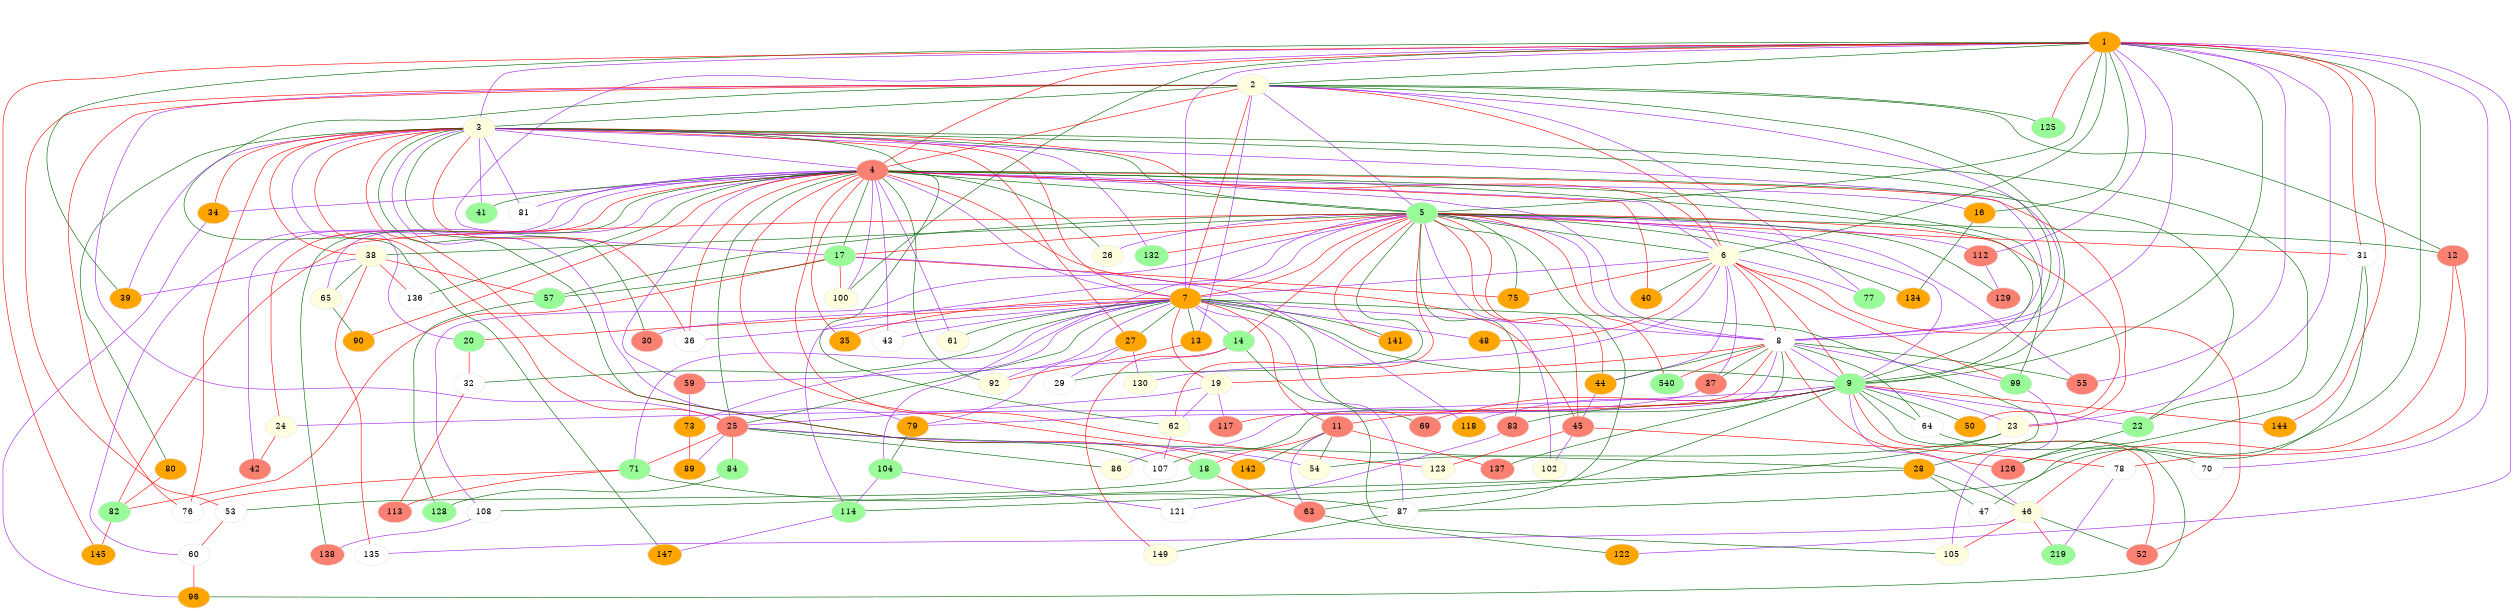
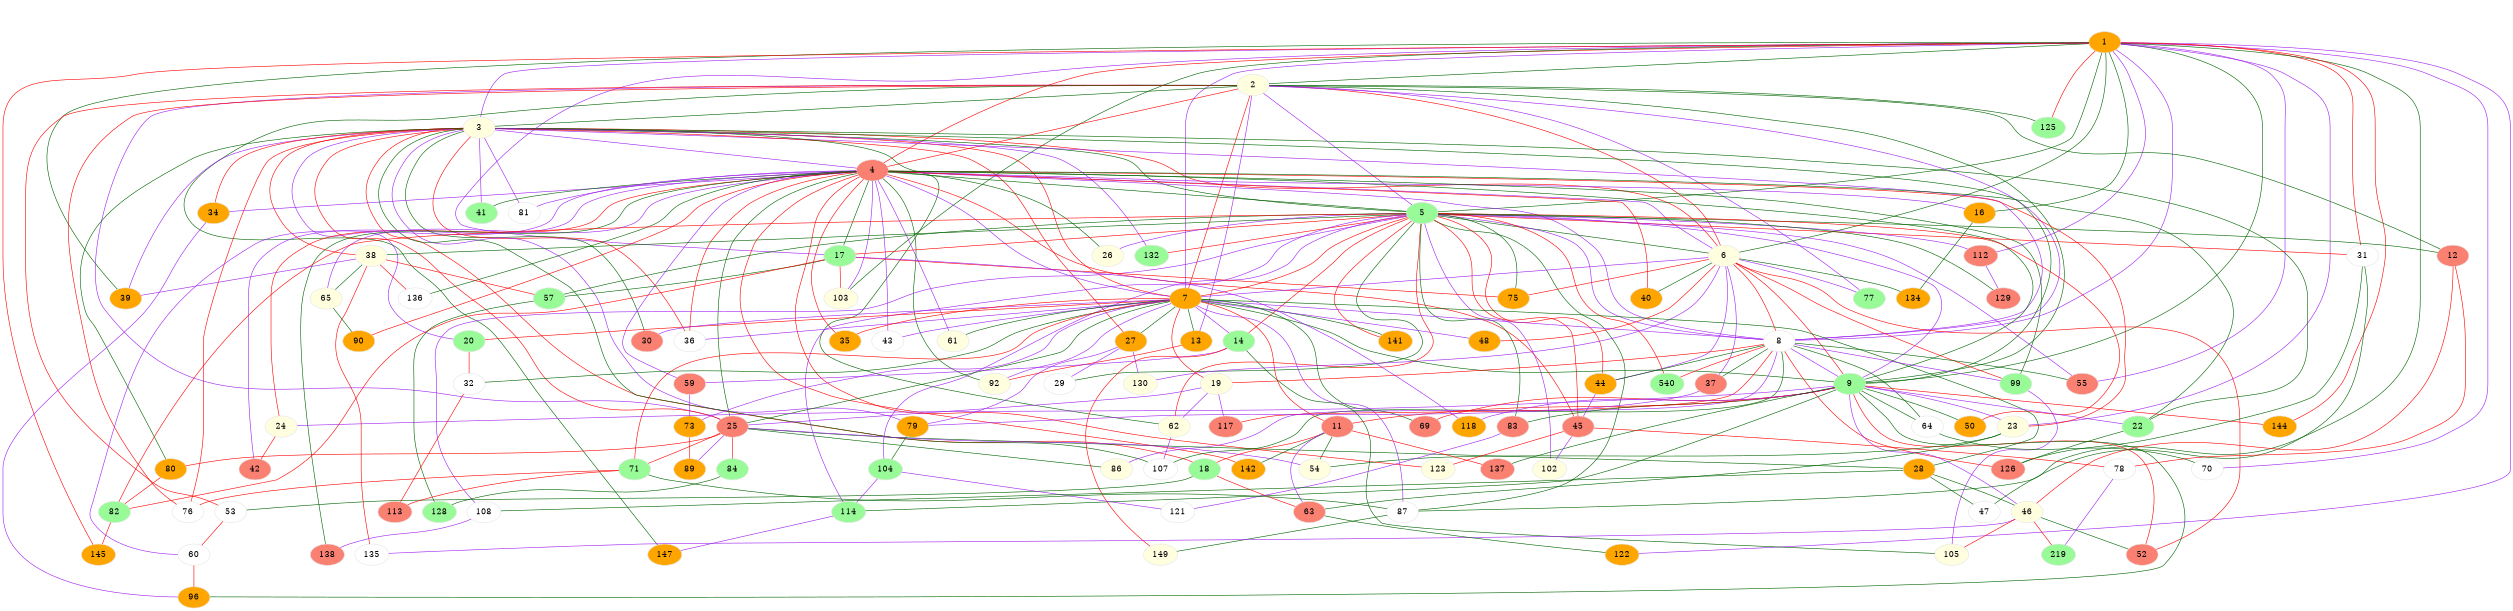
(1673, 233) -> (1821, 273)
(841, 298) -> (841, 298)
(876, 357) -> (876, 357)
none -> (454, 454)
